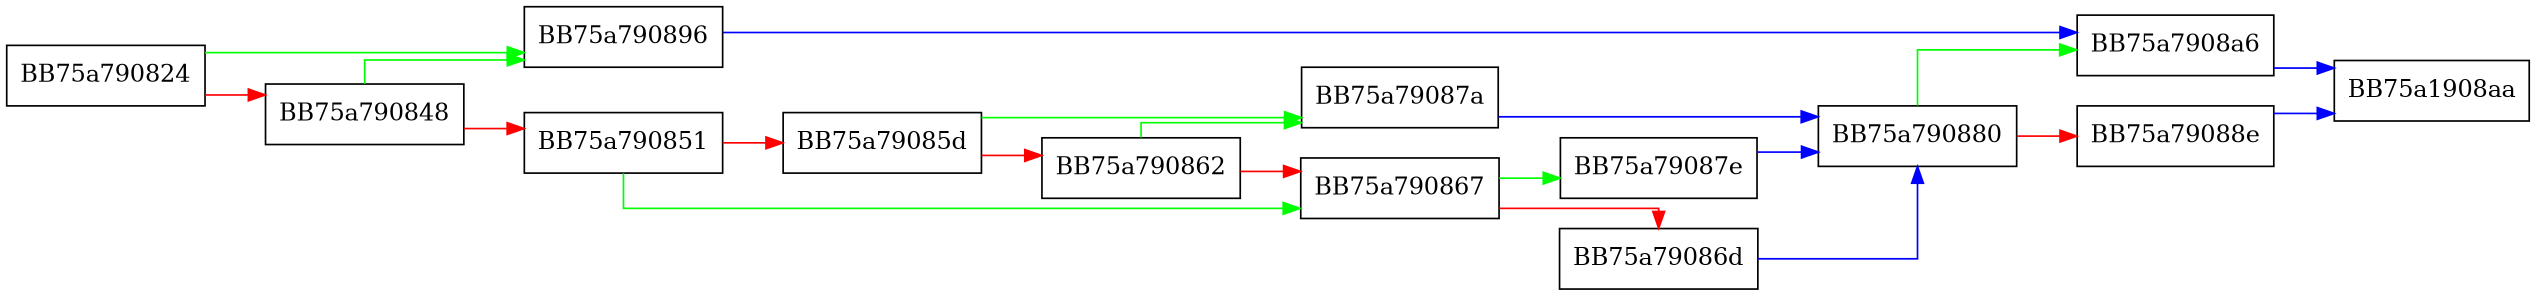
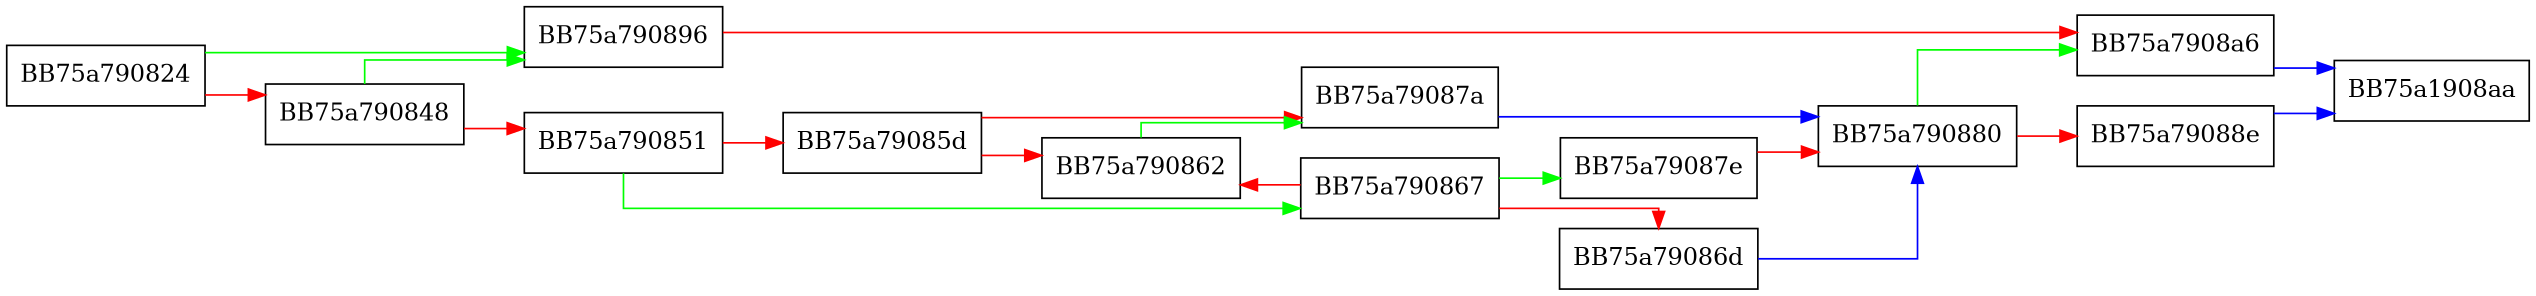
(1391, 32) -> (1391, 32)
(1126, 118) -> (1126, 118)
(1779, 152) -> (1779, 152)
(1262, 171) -> (1279, 185)
